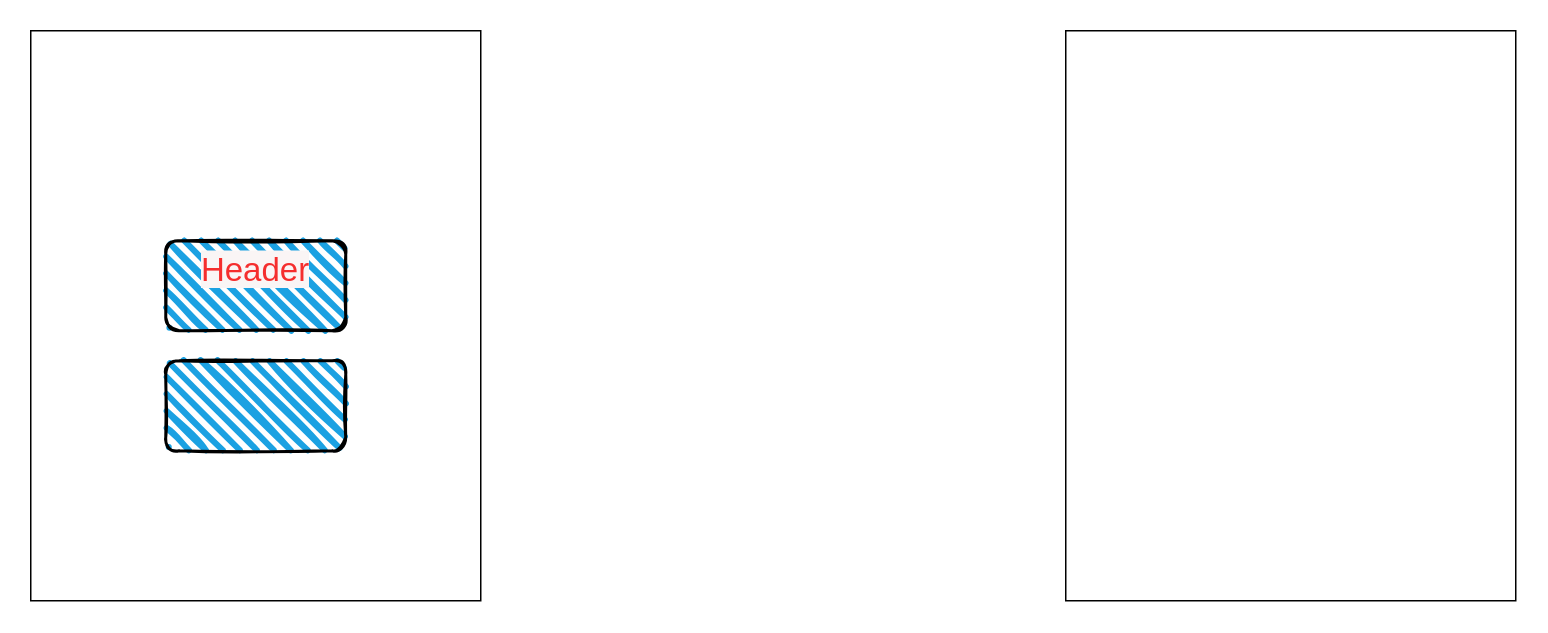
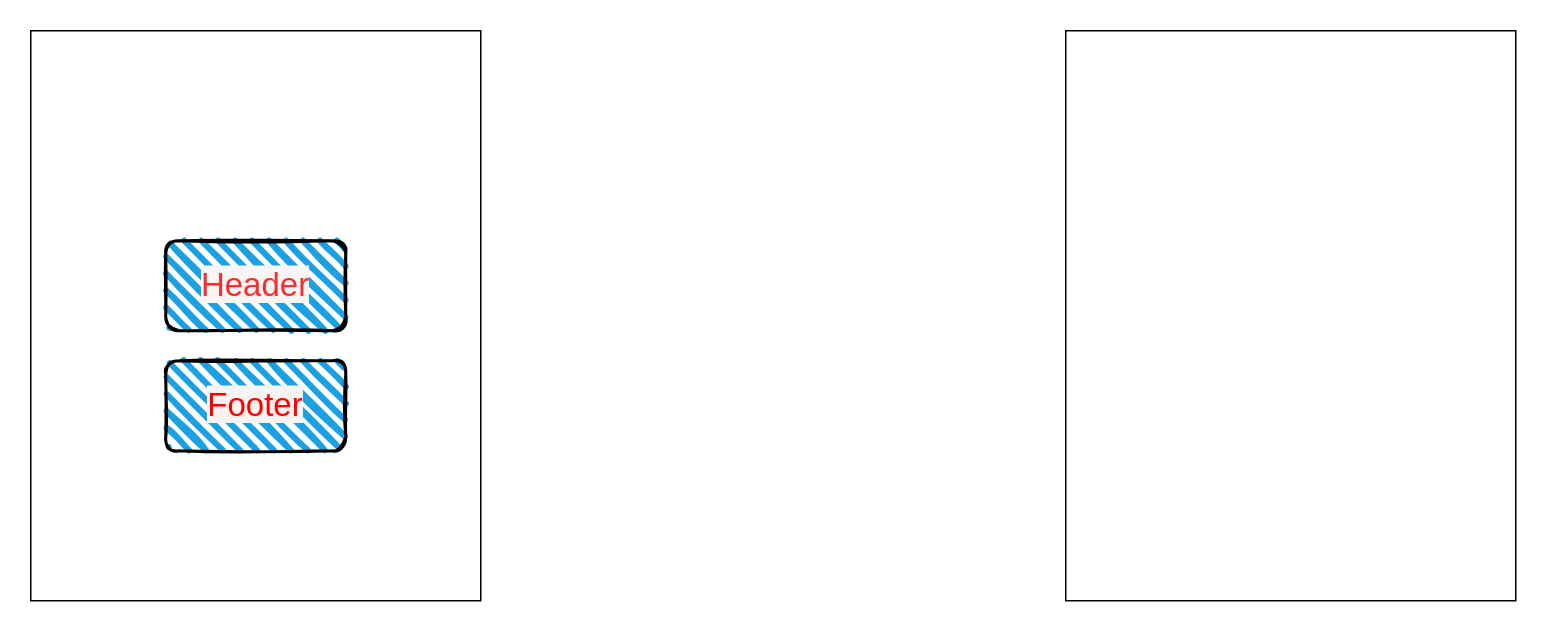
(256, 271) -> (256, 286)
none -> (256, 406)
